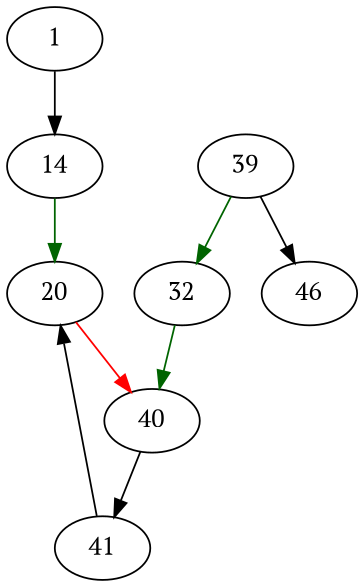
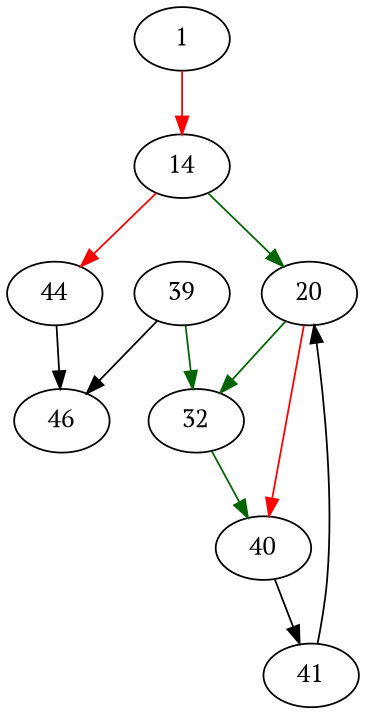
(55, 94) -> (182, 94)
none -> (55, 293)
none -> (259, 351)
